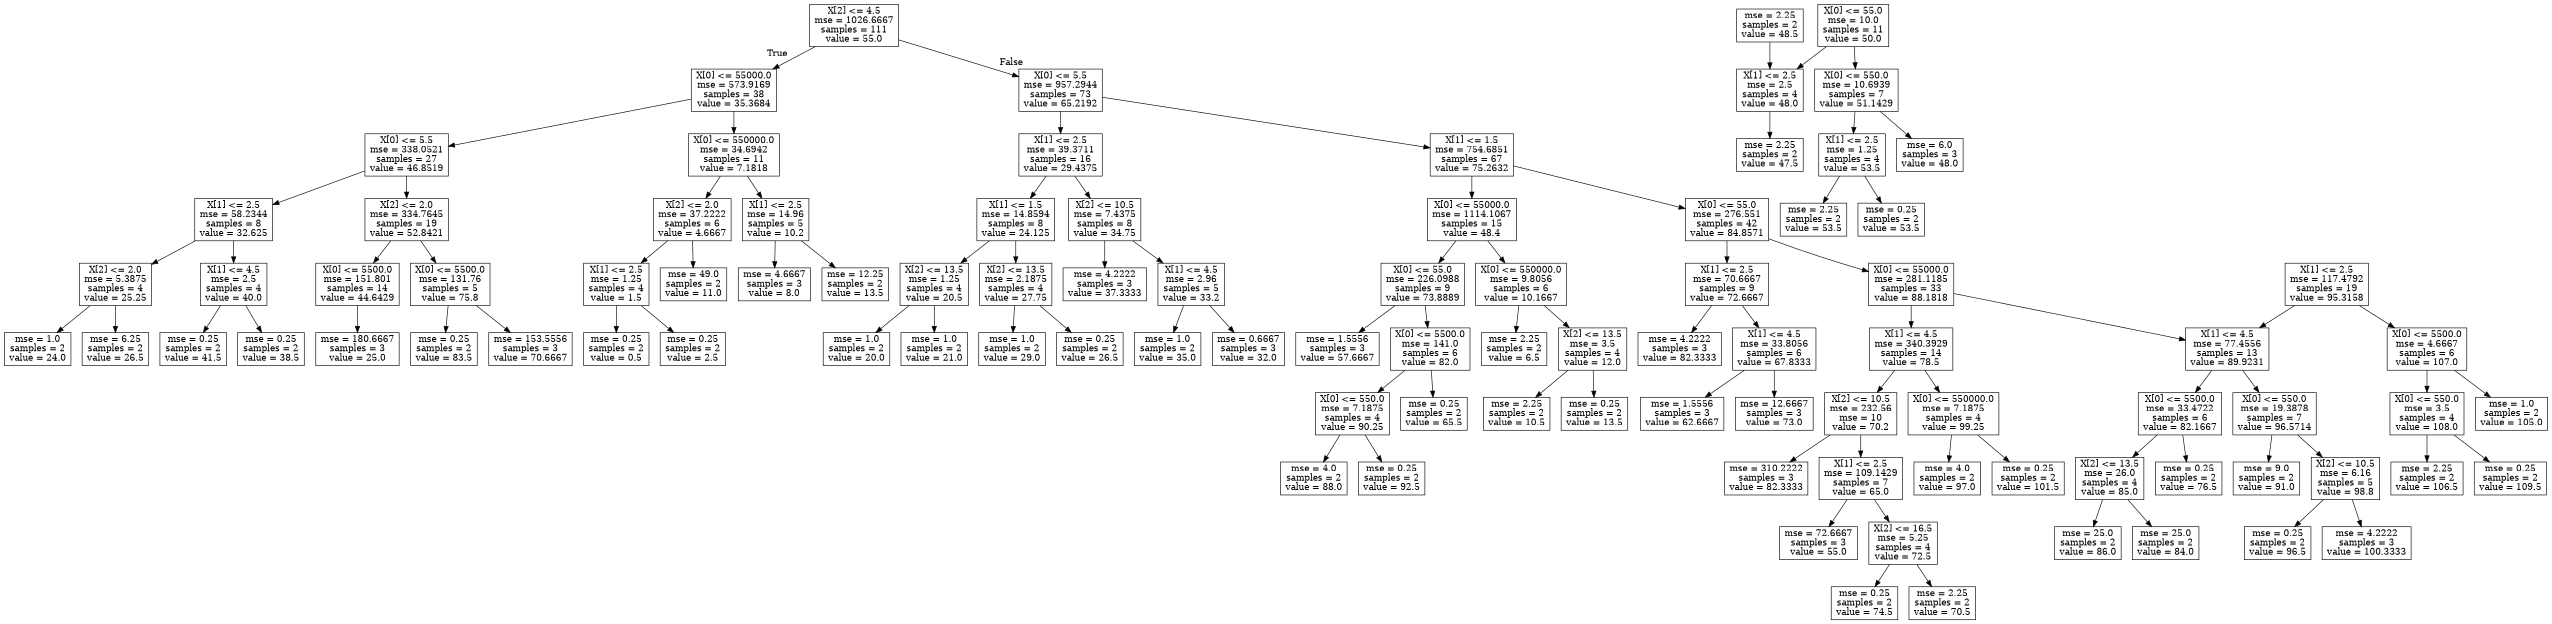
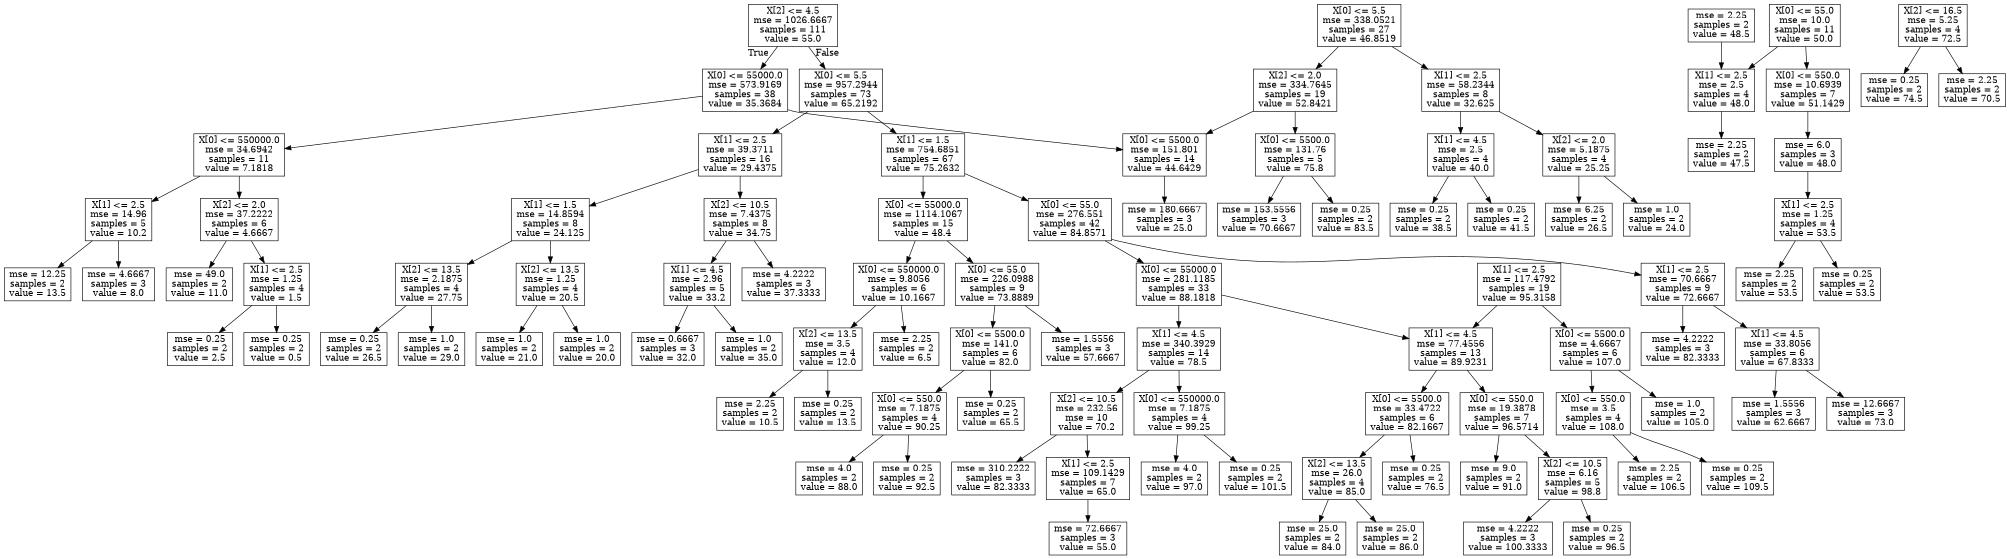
(1854, 119) -> (1808, 182)
(573, 122) -> (952, 131)
(115, 284) -> (1579, 155)
(1880, 508) -> none
